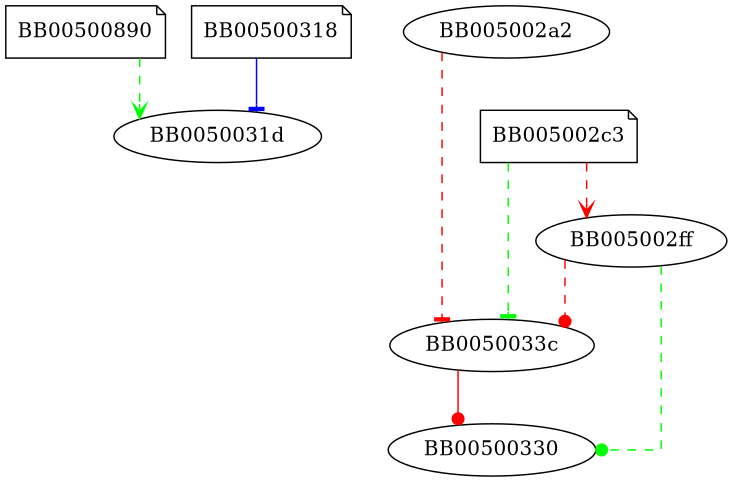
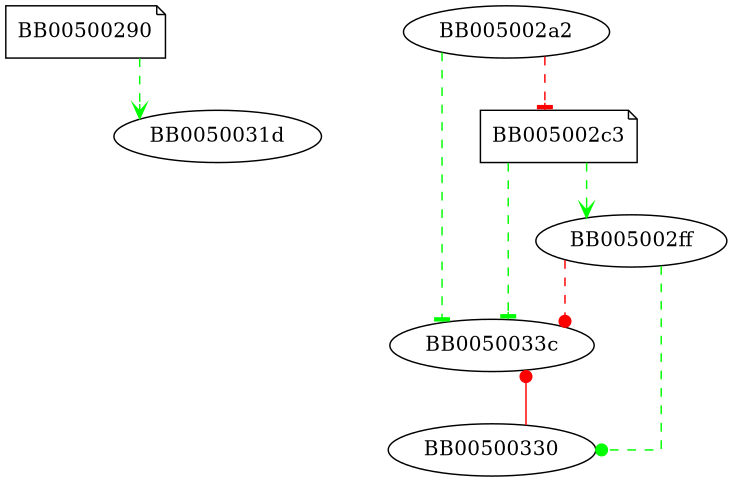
(86, 32) -> (86, 32)
(271, 32) -> none
none -> (545, 80)
(587, 183) -> (587, 183)
(442, 184) -> (442, 184)
(458, 392) -> (526, 404)
